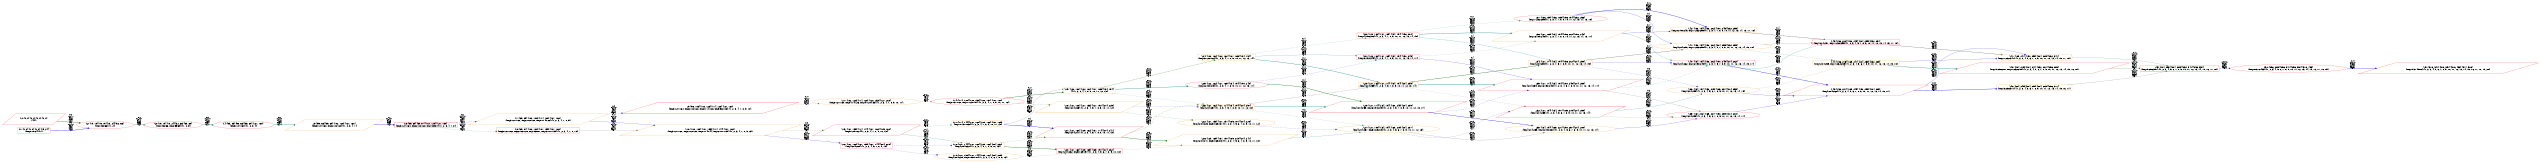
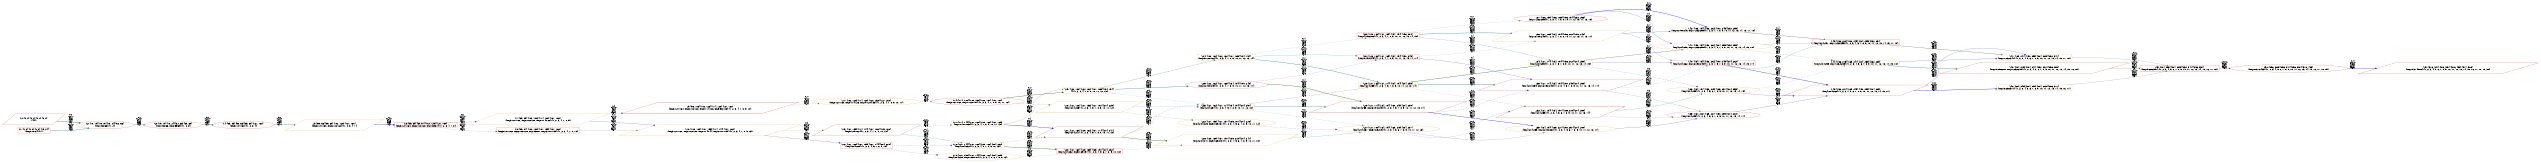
(69, 131) -> (69, 131)
